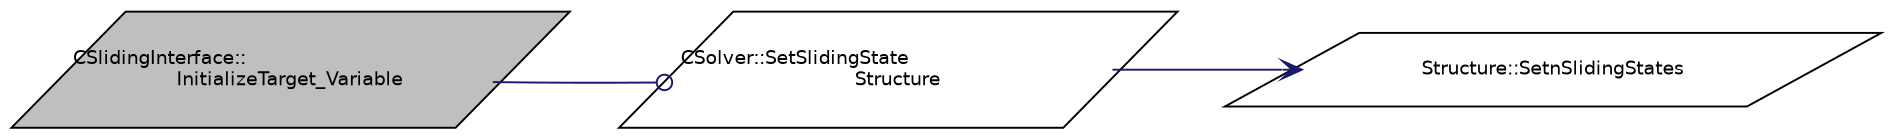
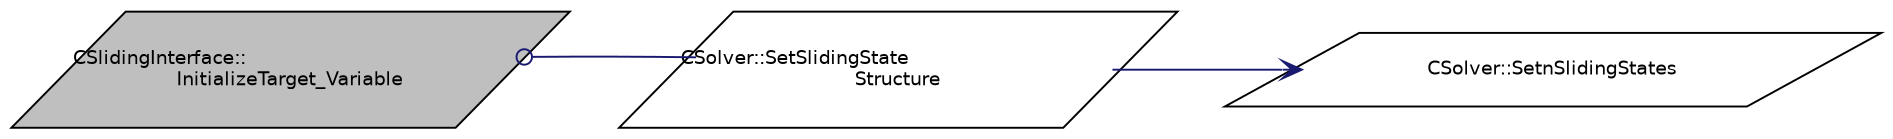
(1553, 70) -> (1553, 70)
(575, 83) -> (614, 57)
